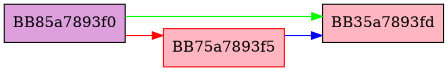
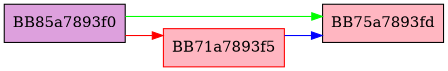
(383, 23) -> (383, 23)
(224, 48) -> (224, 48)
